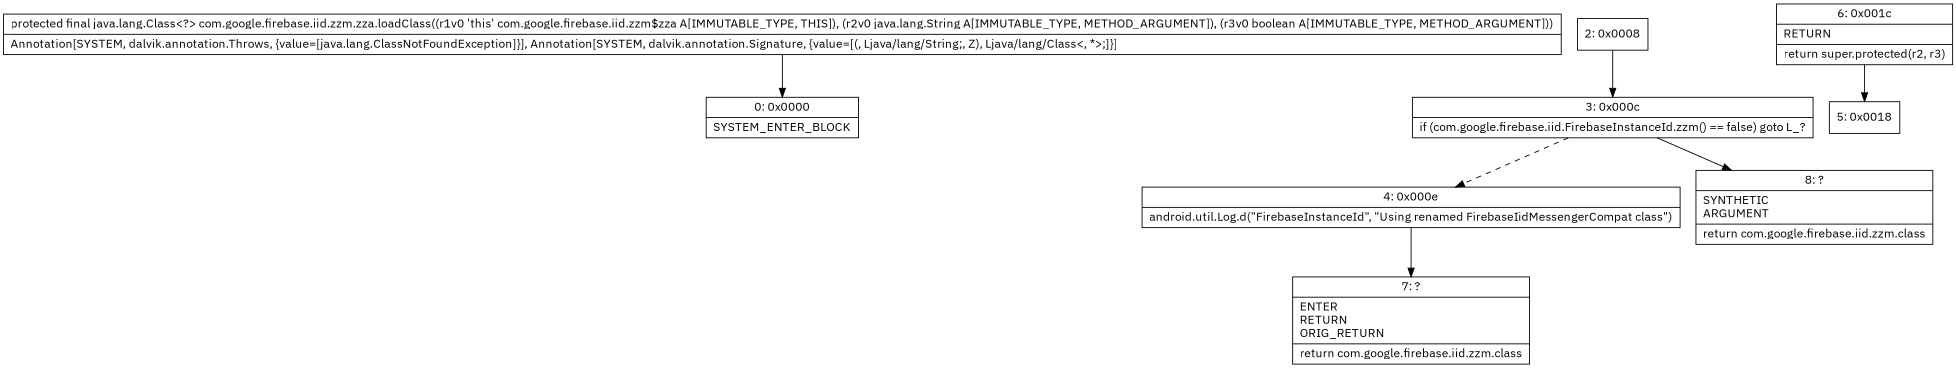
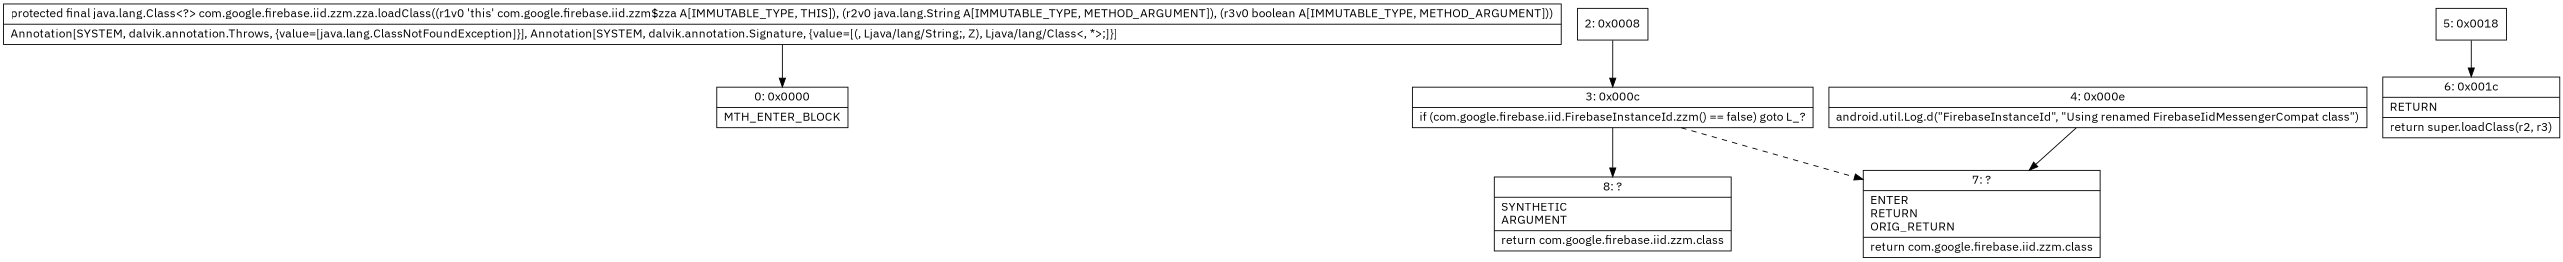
(1865, 54) -> (2471, 127)
(1865, 79) -> (2471, 54)
(782, 127) -> (782, 117)
(1516, 161) -> (1768, 152)
